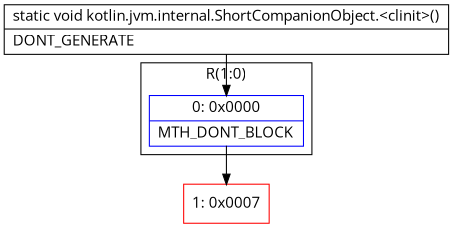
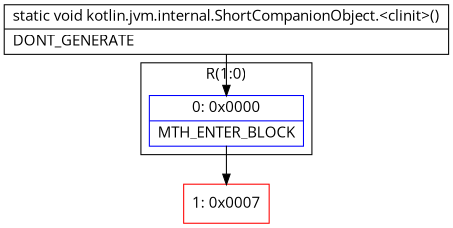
(225, 133) -> (226, 133)
